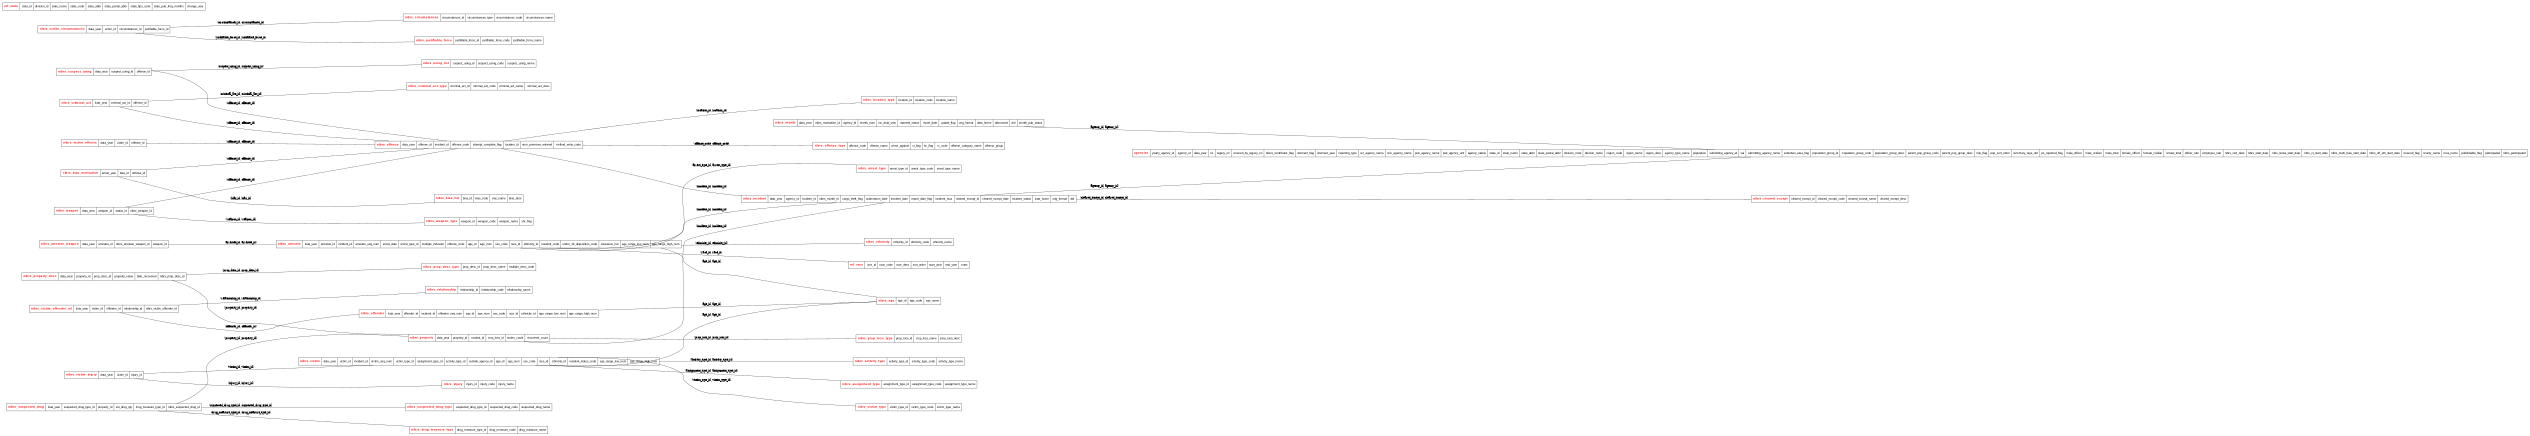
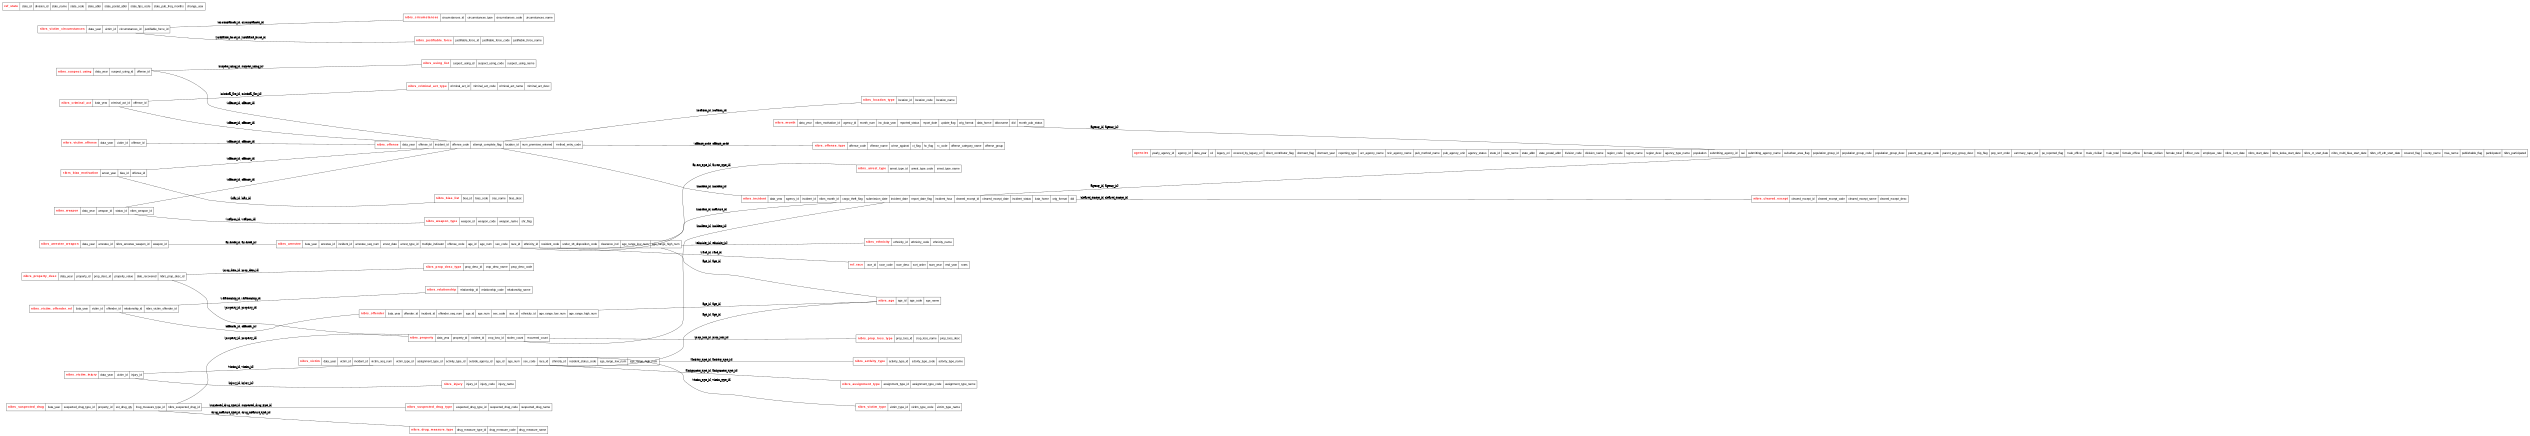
(1427, 153) -> (1427, 153)
(711, 210) -> (711, 210)
(522, 267) -> (522, 267)
